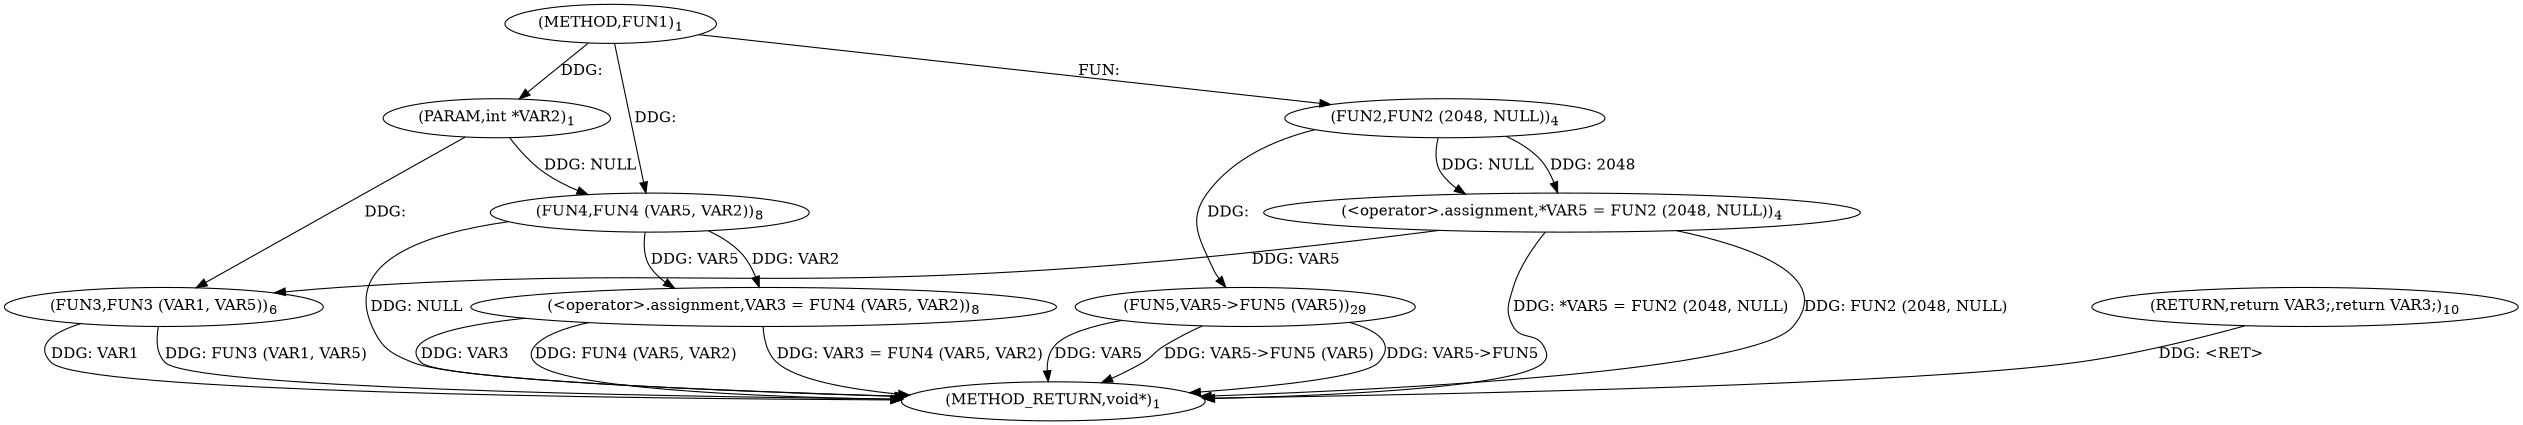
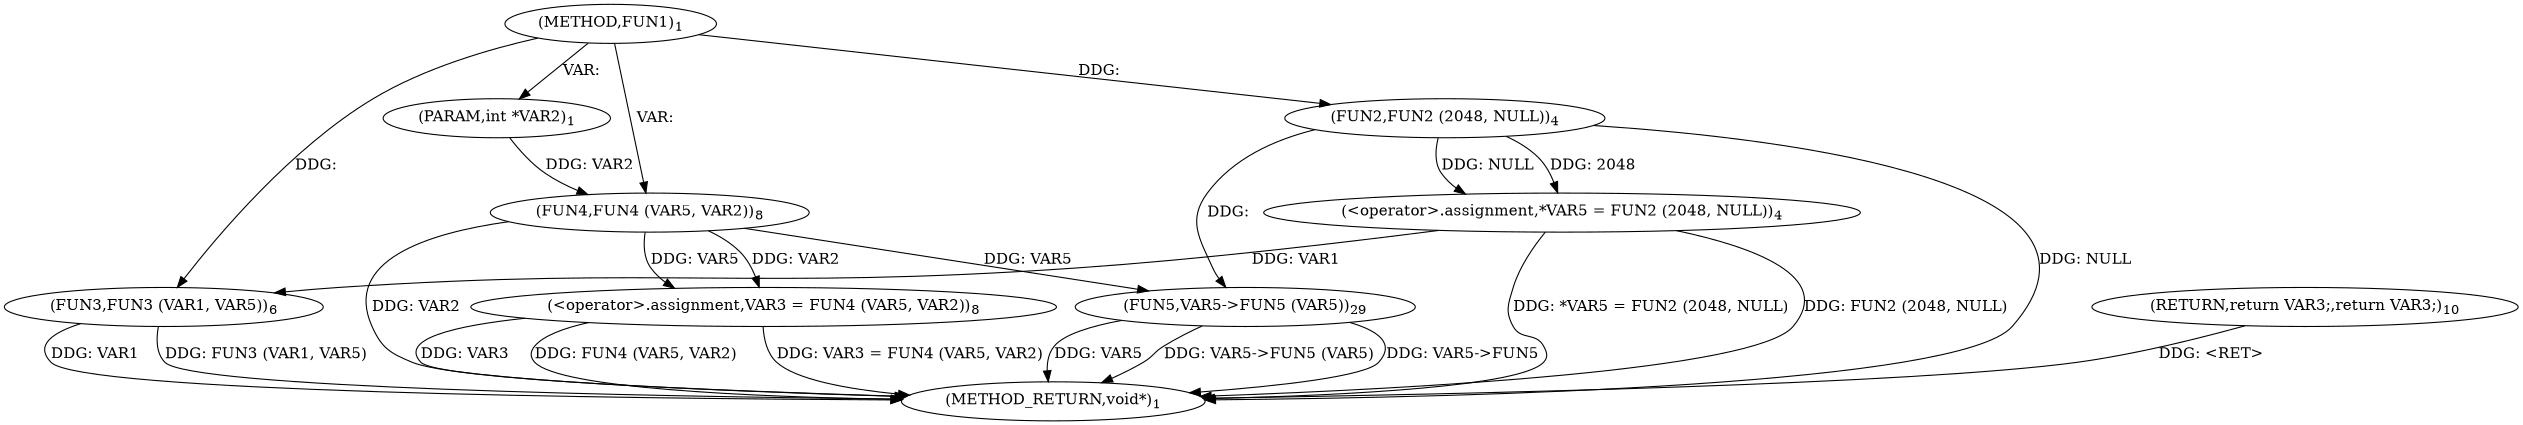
(584, 71) -> (584, 71)
(1102, 71) -> (1102, 71)
(658, 118) -> (658, 118)
(590, 165) -> (590, 165)
(335, 210) -> (338, 123)
none -> (941, 259)
(1296, 260) -> (1296, 260)
(417, 307) -> (417, 307)
none -> (1894, 363)
